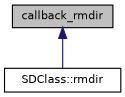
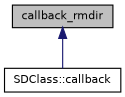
(63, 80) -> (63, 80)
